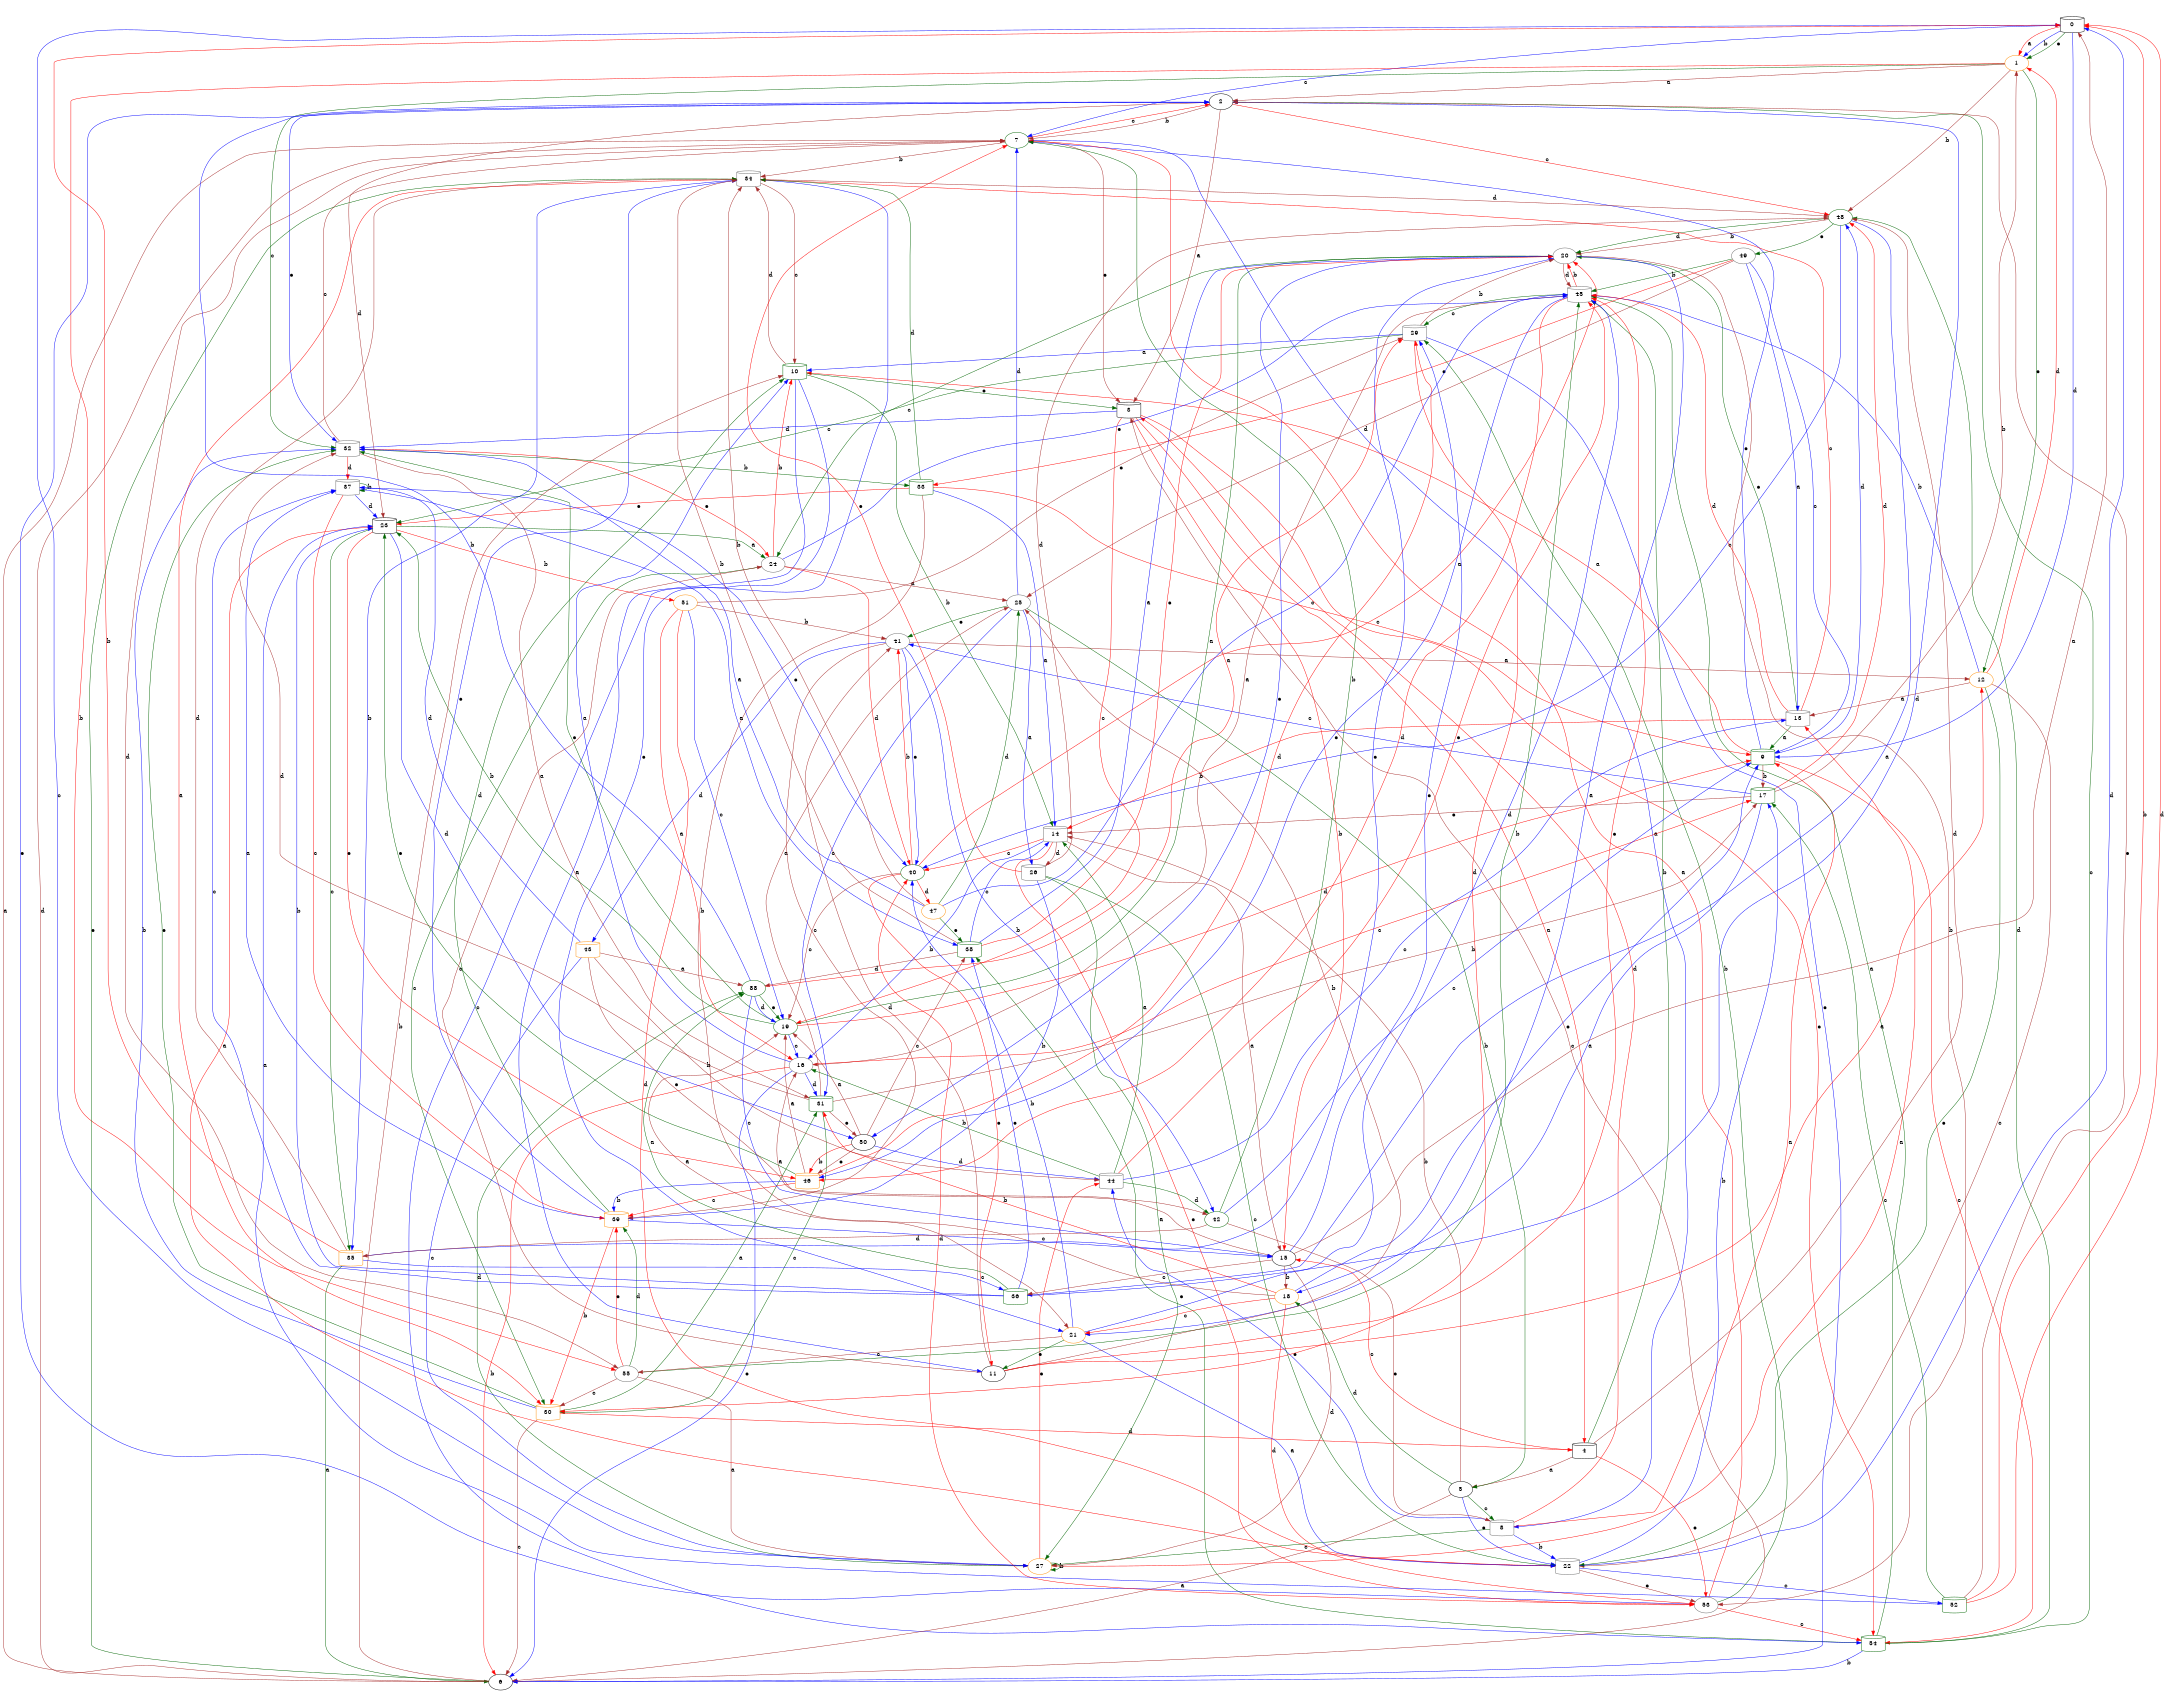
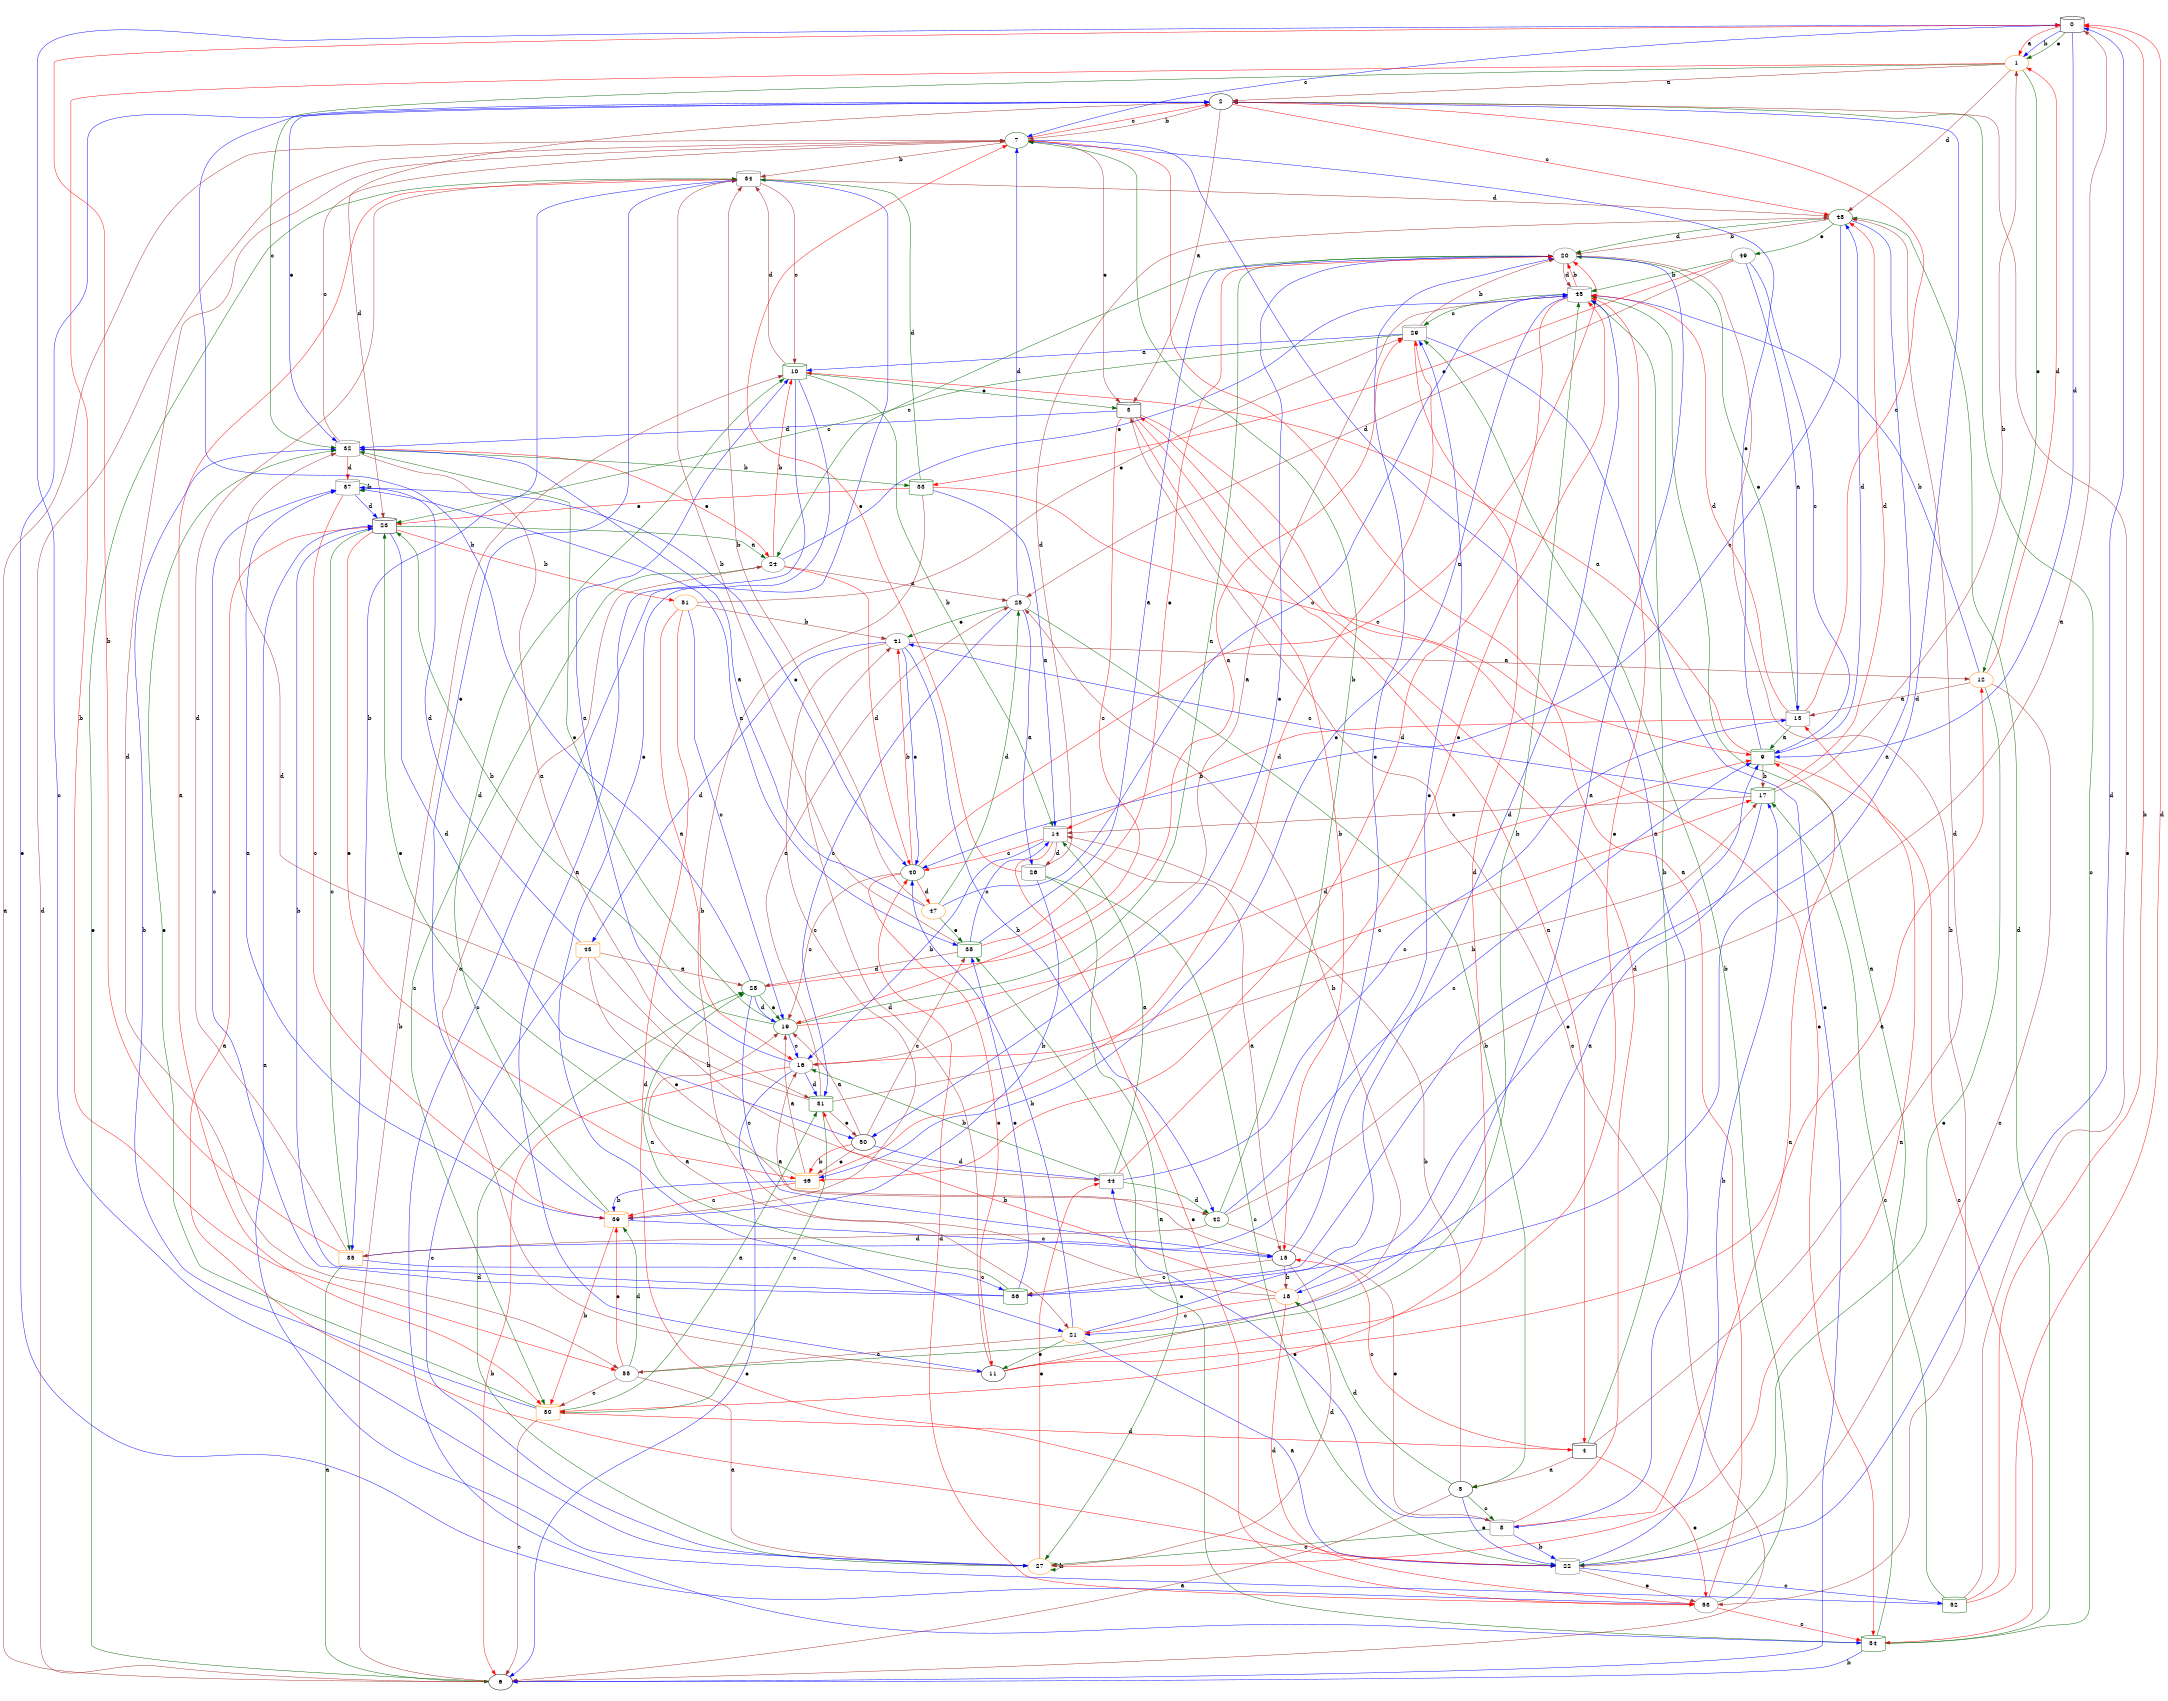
(1948, 140) -> (1948, 140)
(1517, 219) -> (1832, 180)
(2034, 882) -> (1941, 811)
(754, 988) -> (754, 988)
